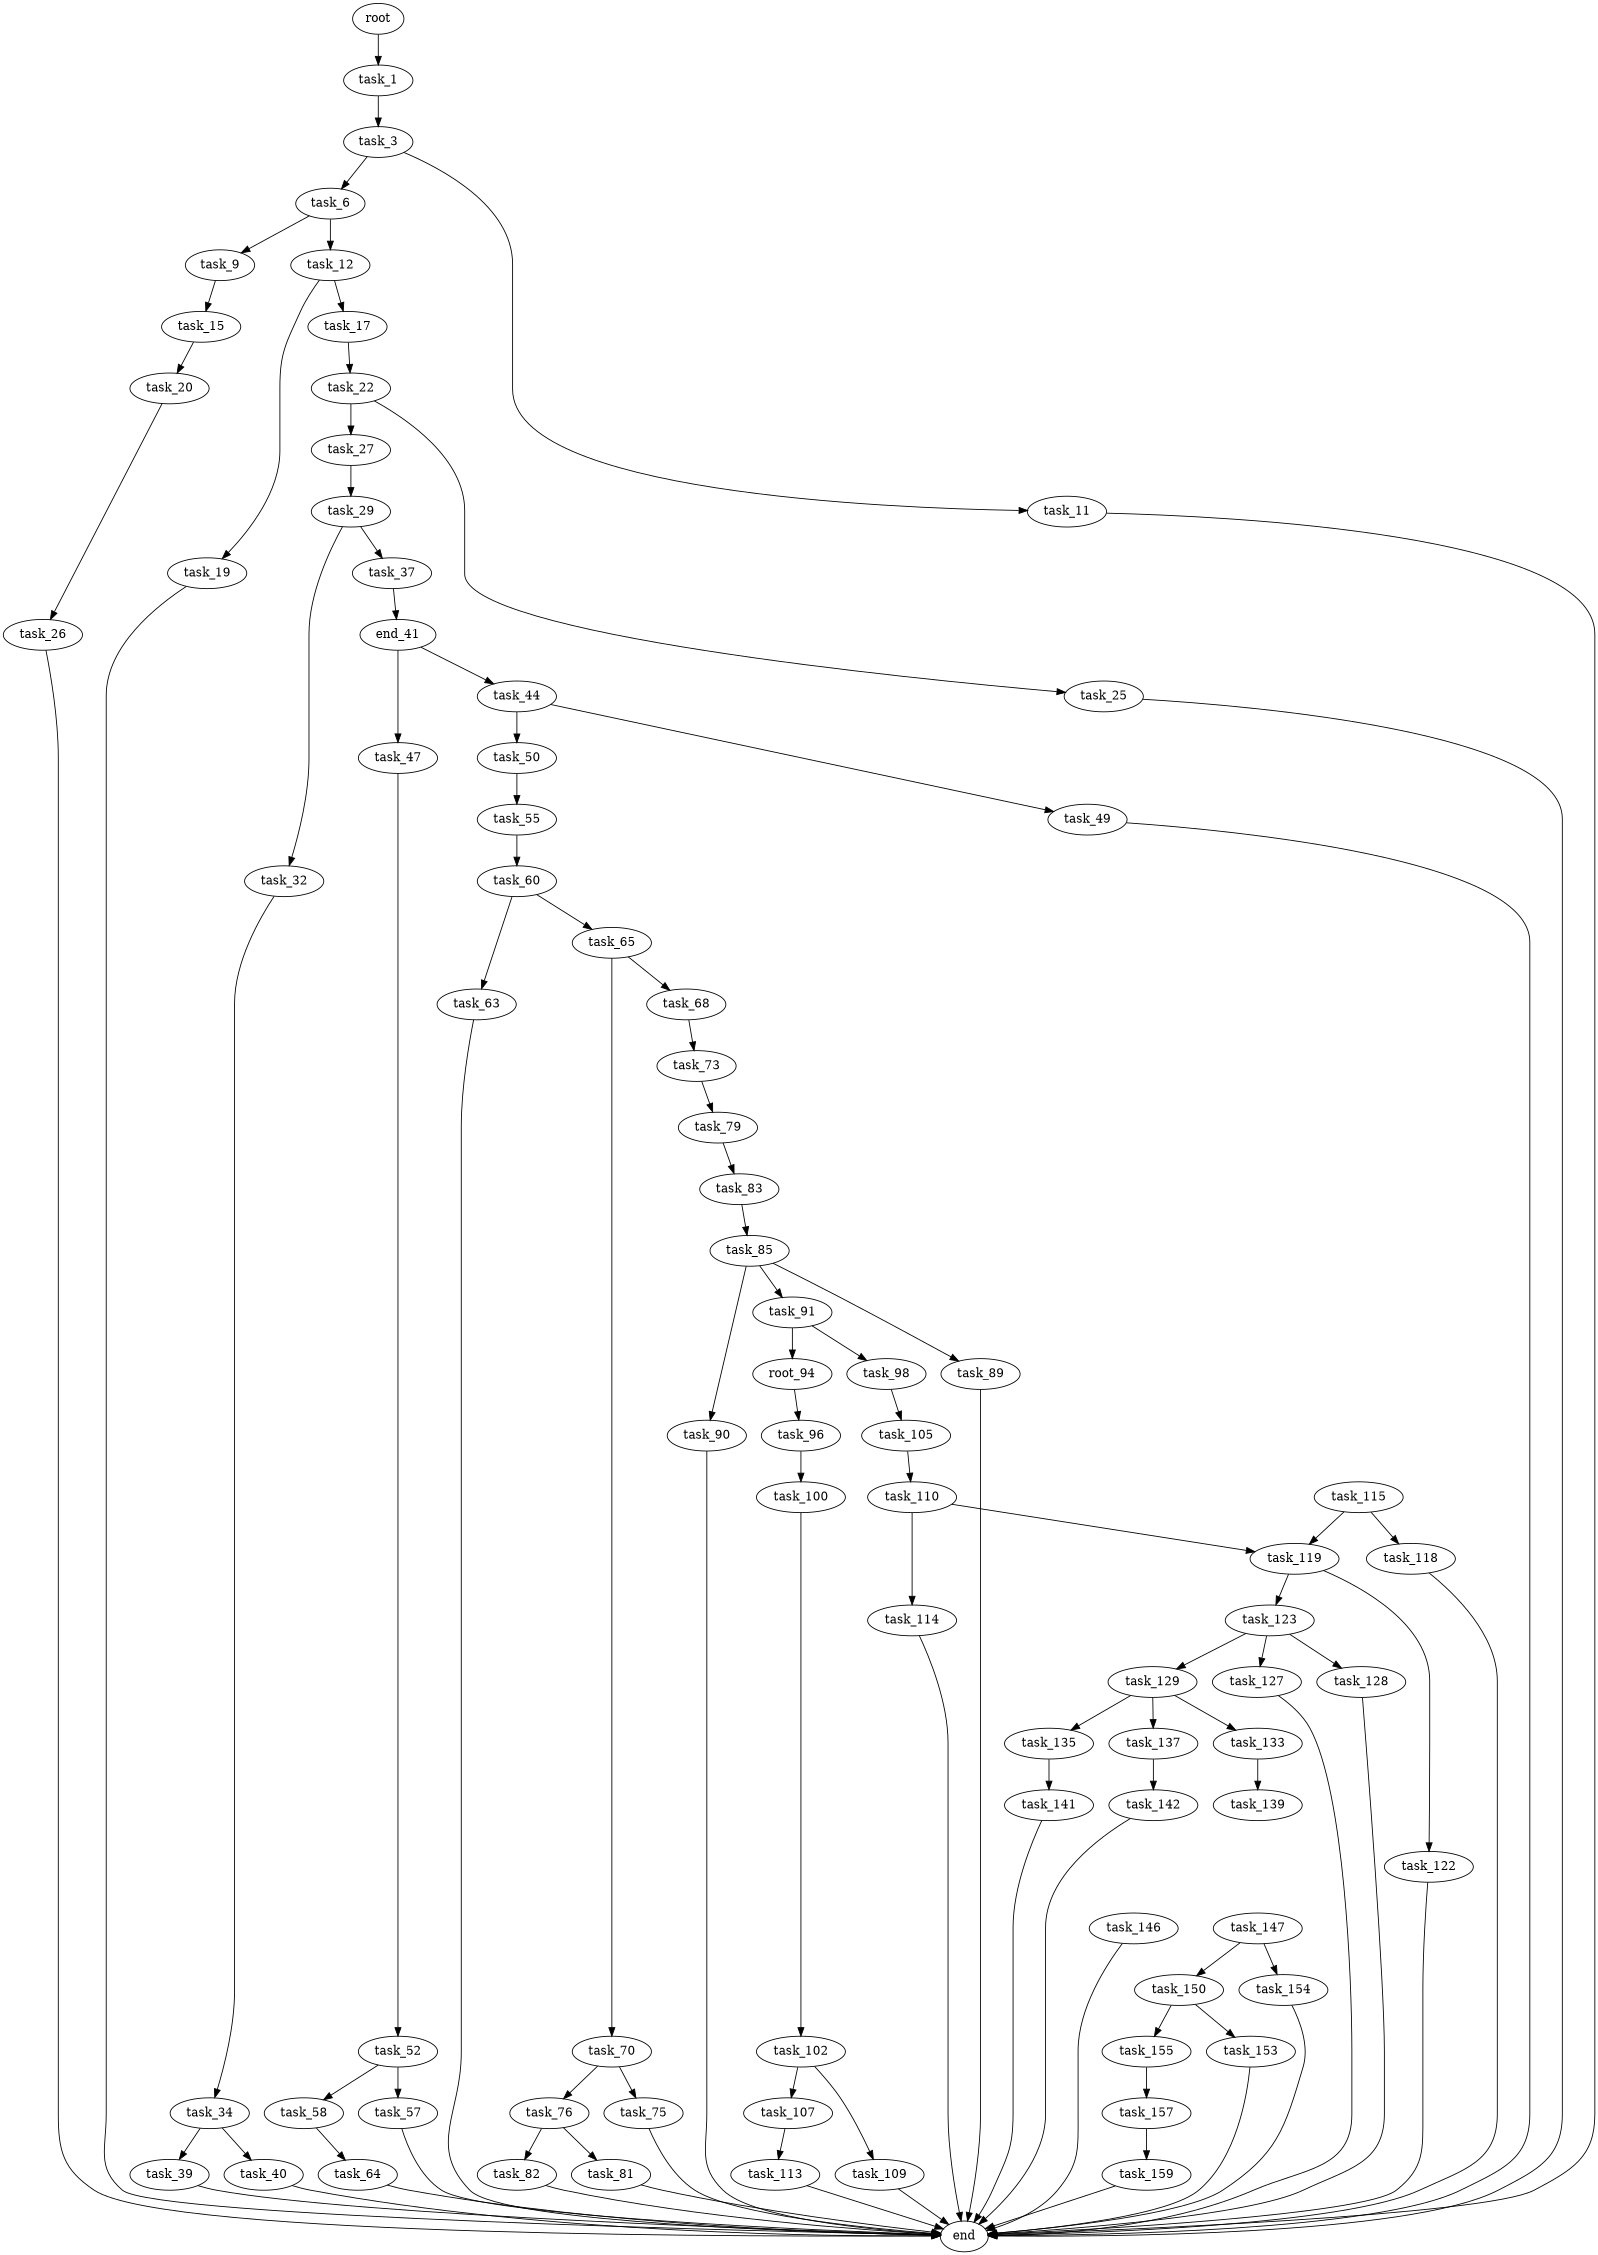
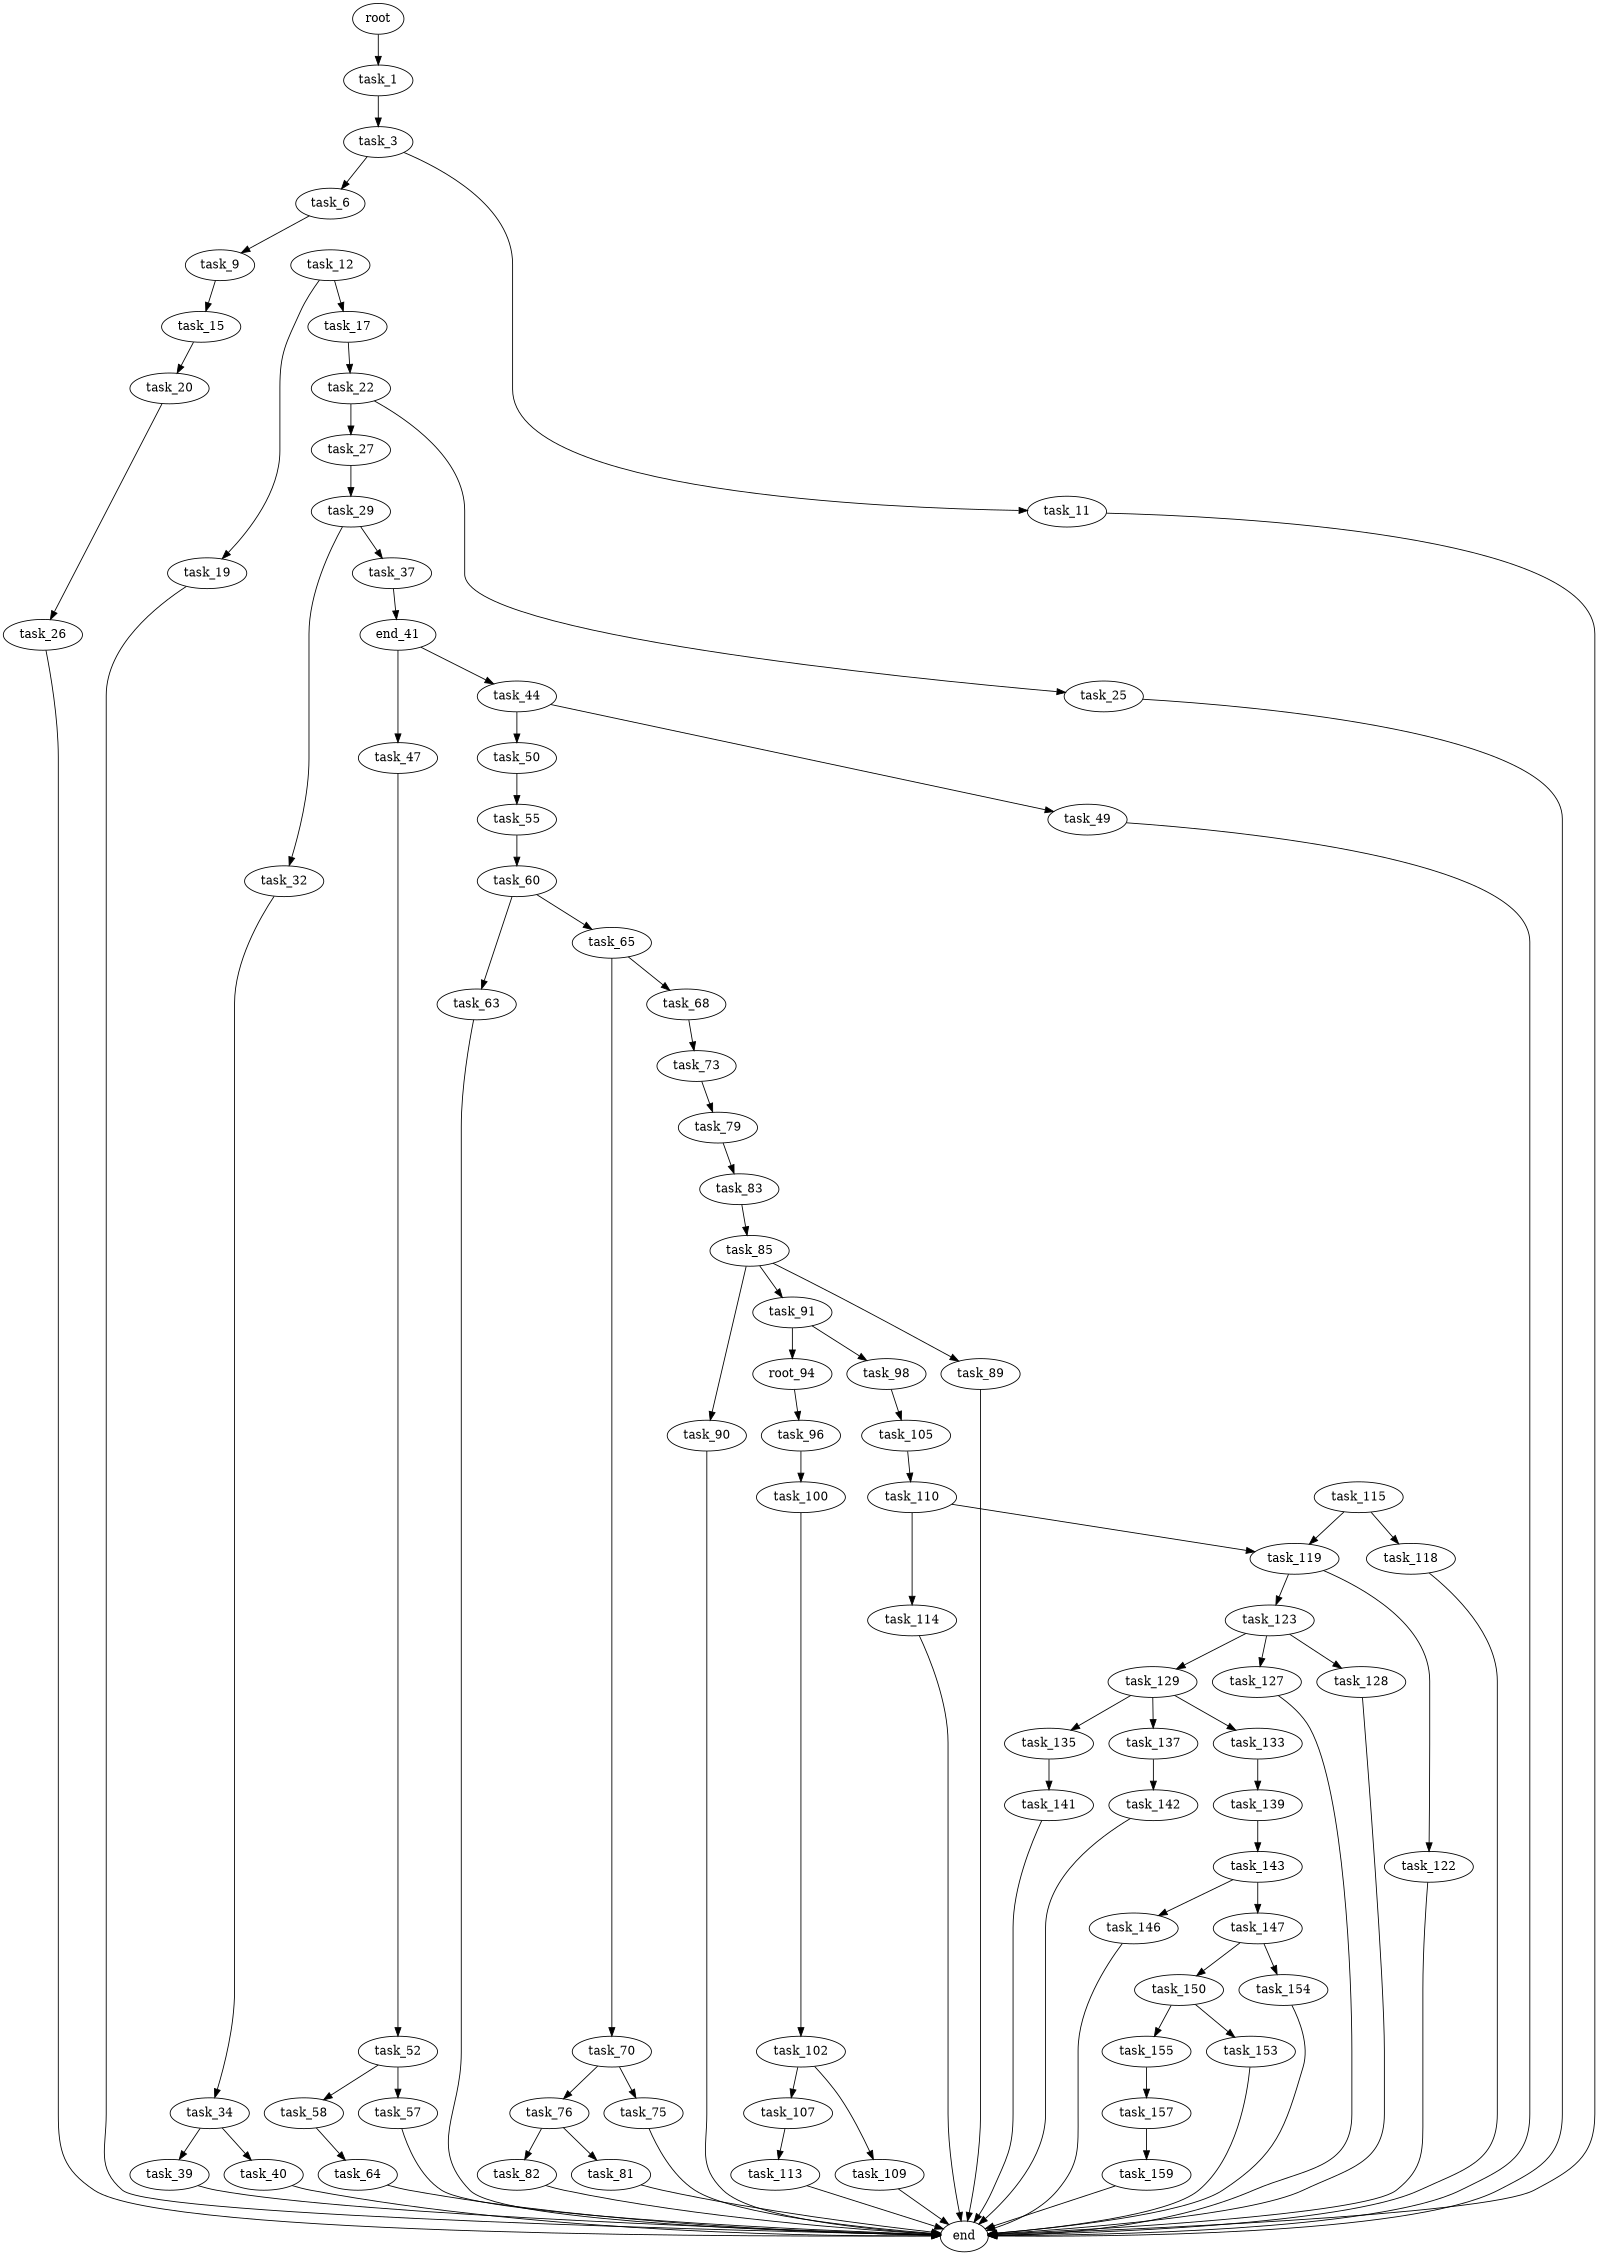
(330, 230) -> none
none -> (1258, 1867)
